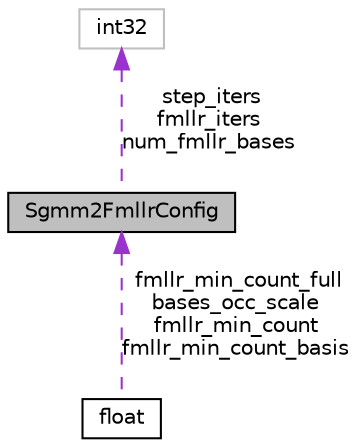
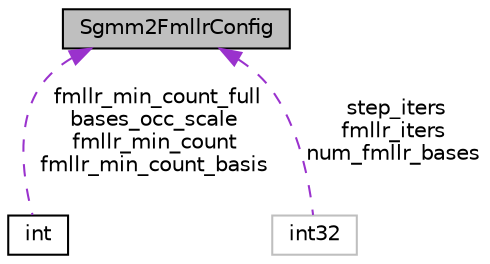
(122, 131) -> (292, 128)
(122, 419) -> (38, 235)
